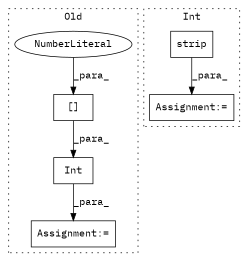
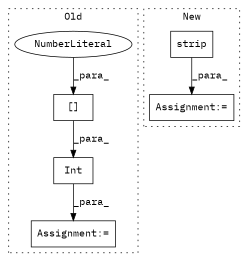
(192, 17) -> (192, 17)
